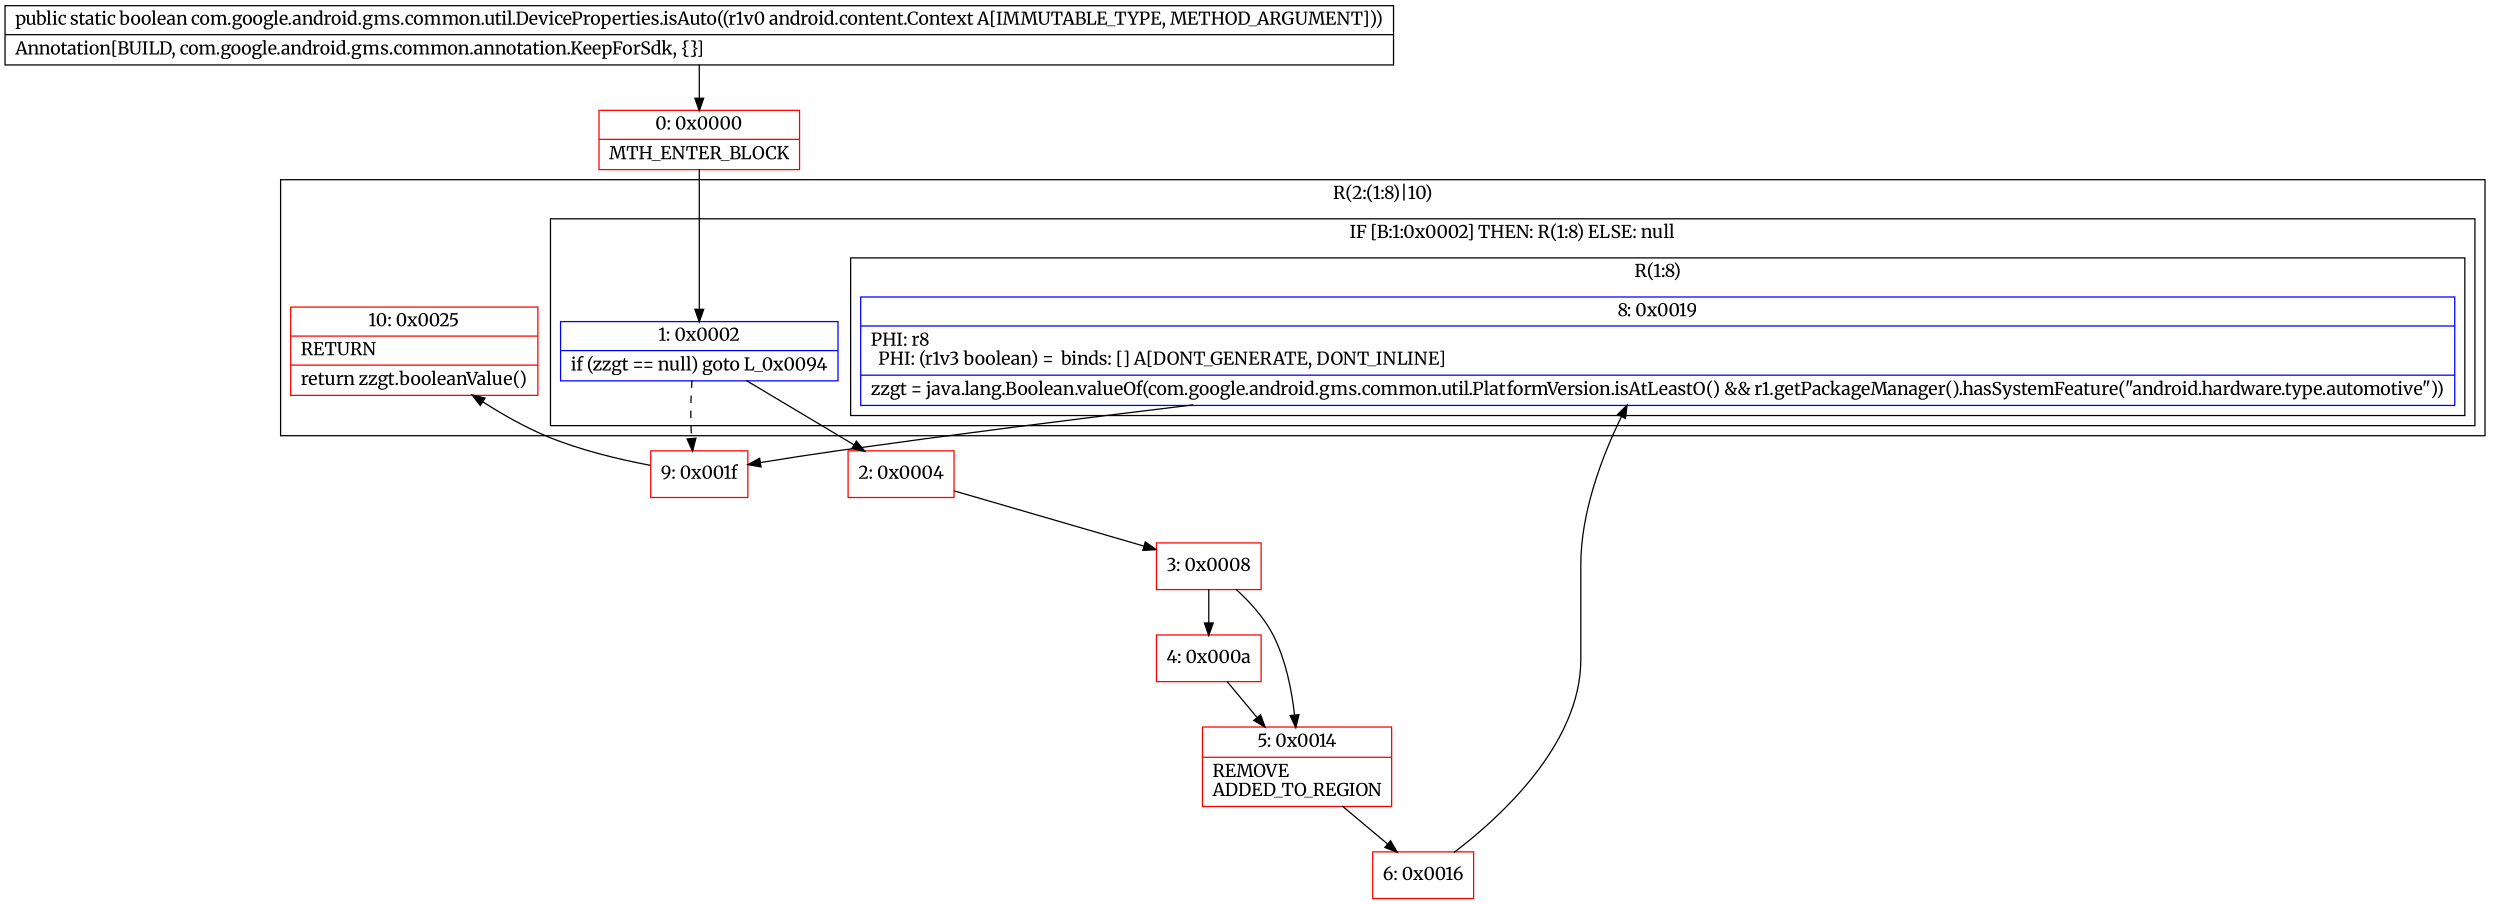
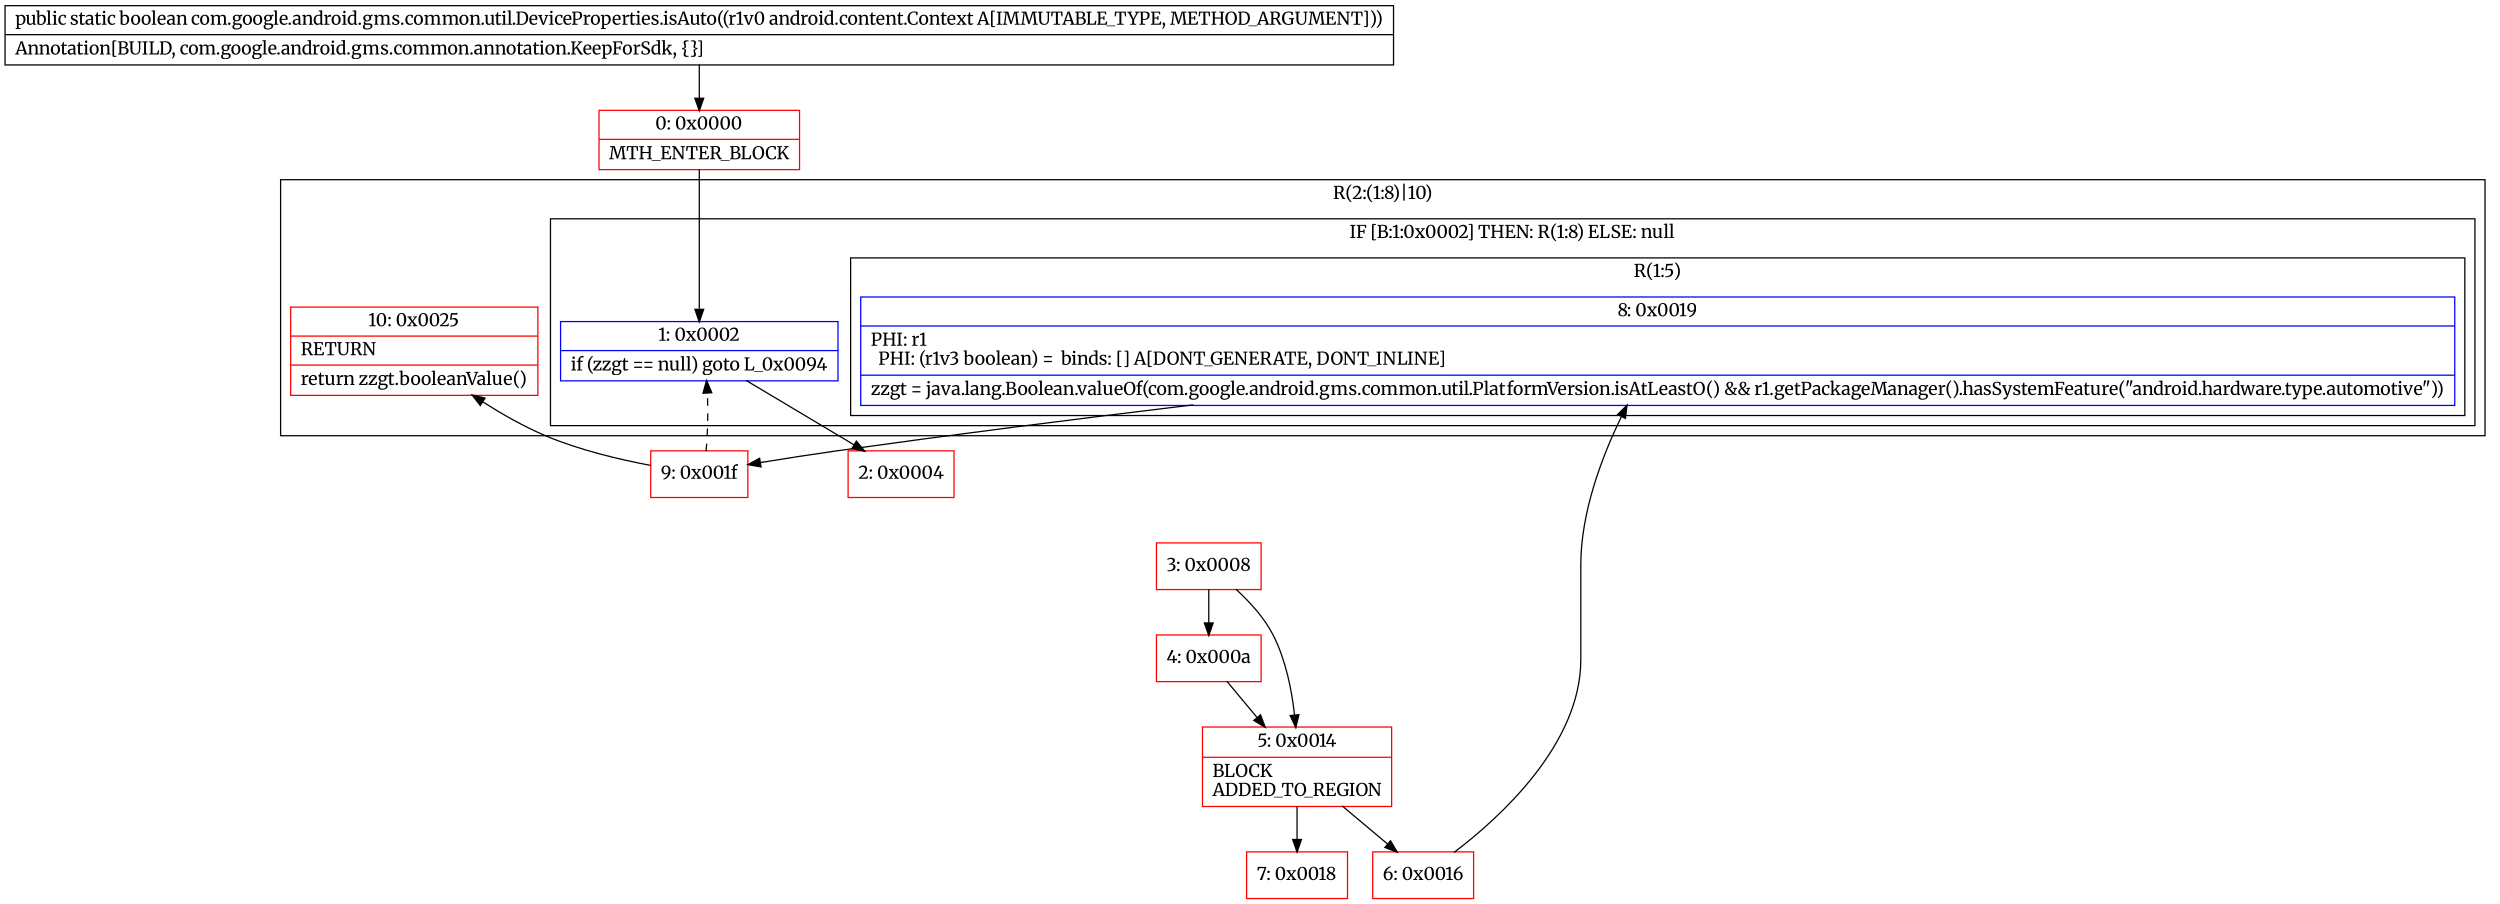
(1658, 272) -> (1658, 272)
(902, 340) -> (901, 340)
(691, 409) -> (708, 418)
(1049, 519) -> none
(1251, 772) -> (1243, 772)
none -> (1297, 875)
